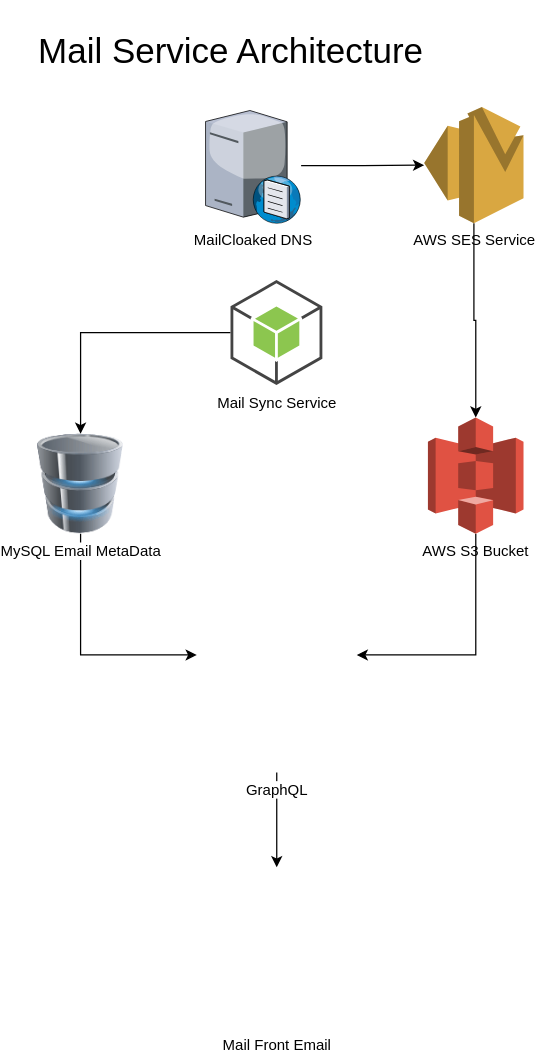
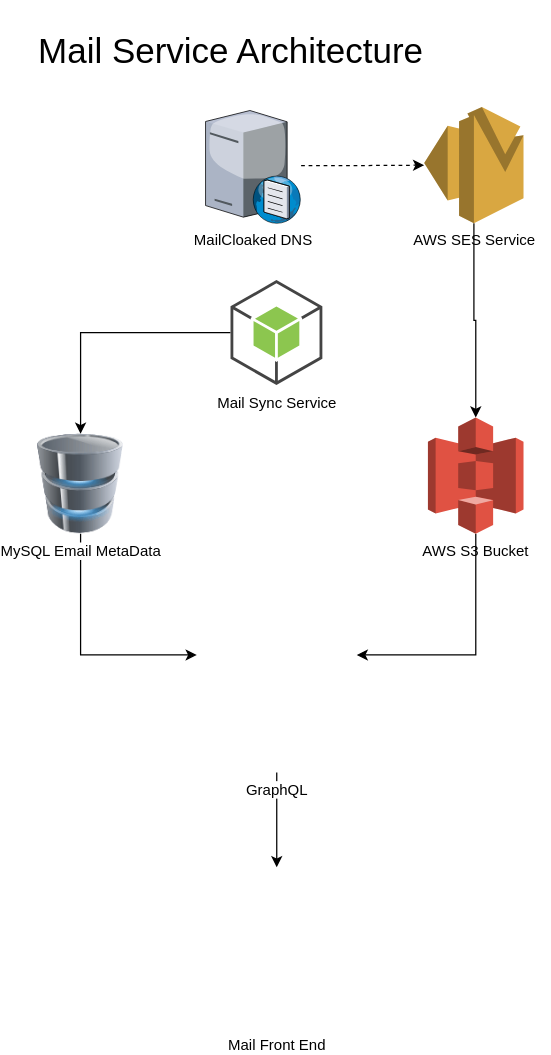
(359, 165) -> (359, 165)
(278, 1046) -> (278, 1046)
